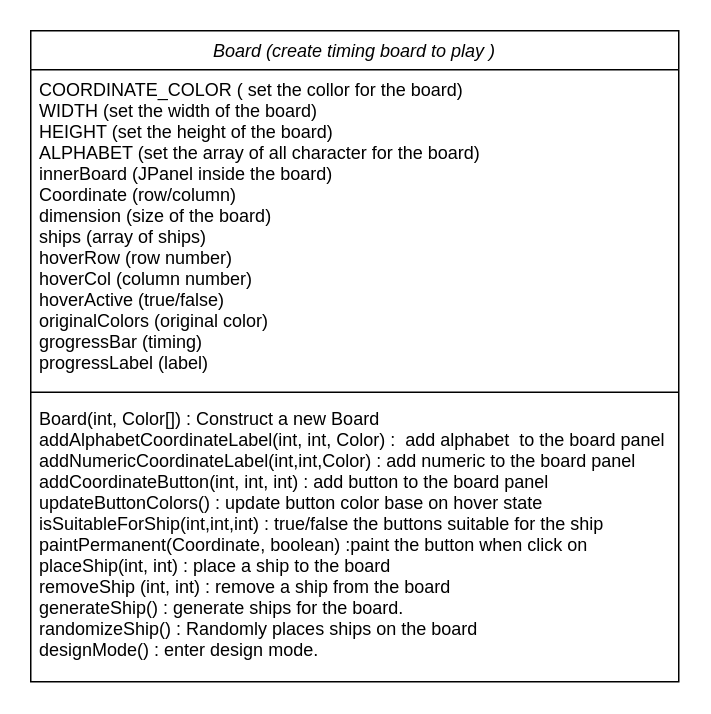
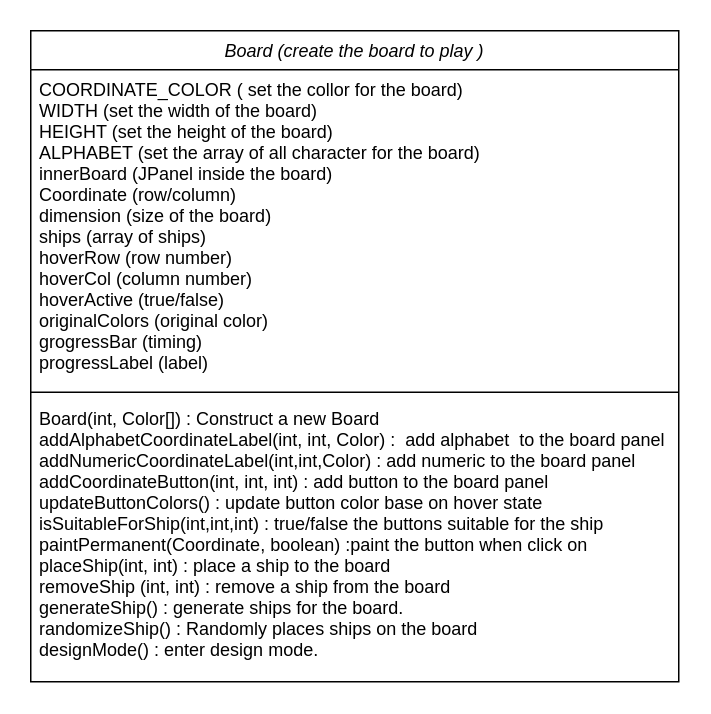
(354, 51) -> (354, 51)
